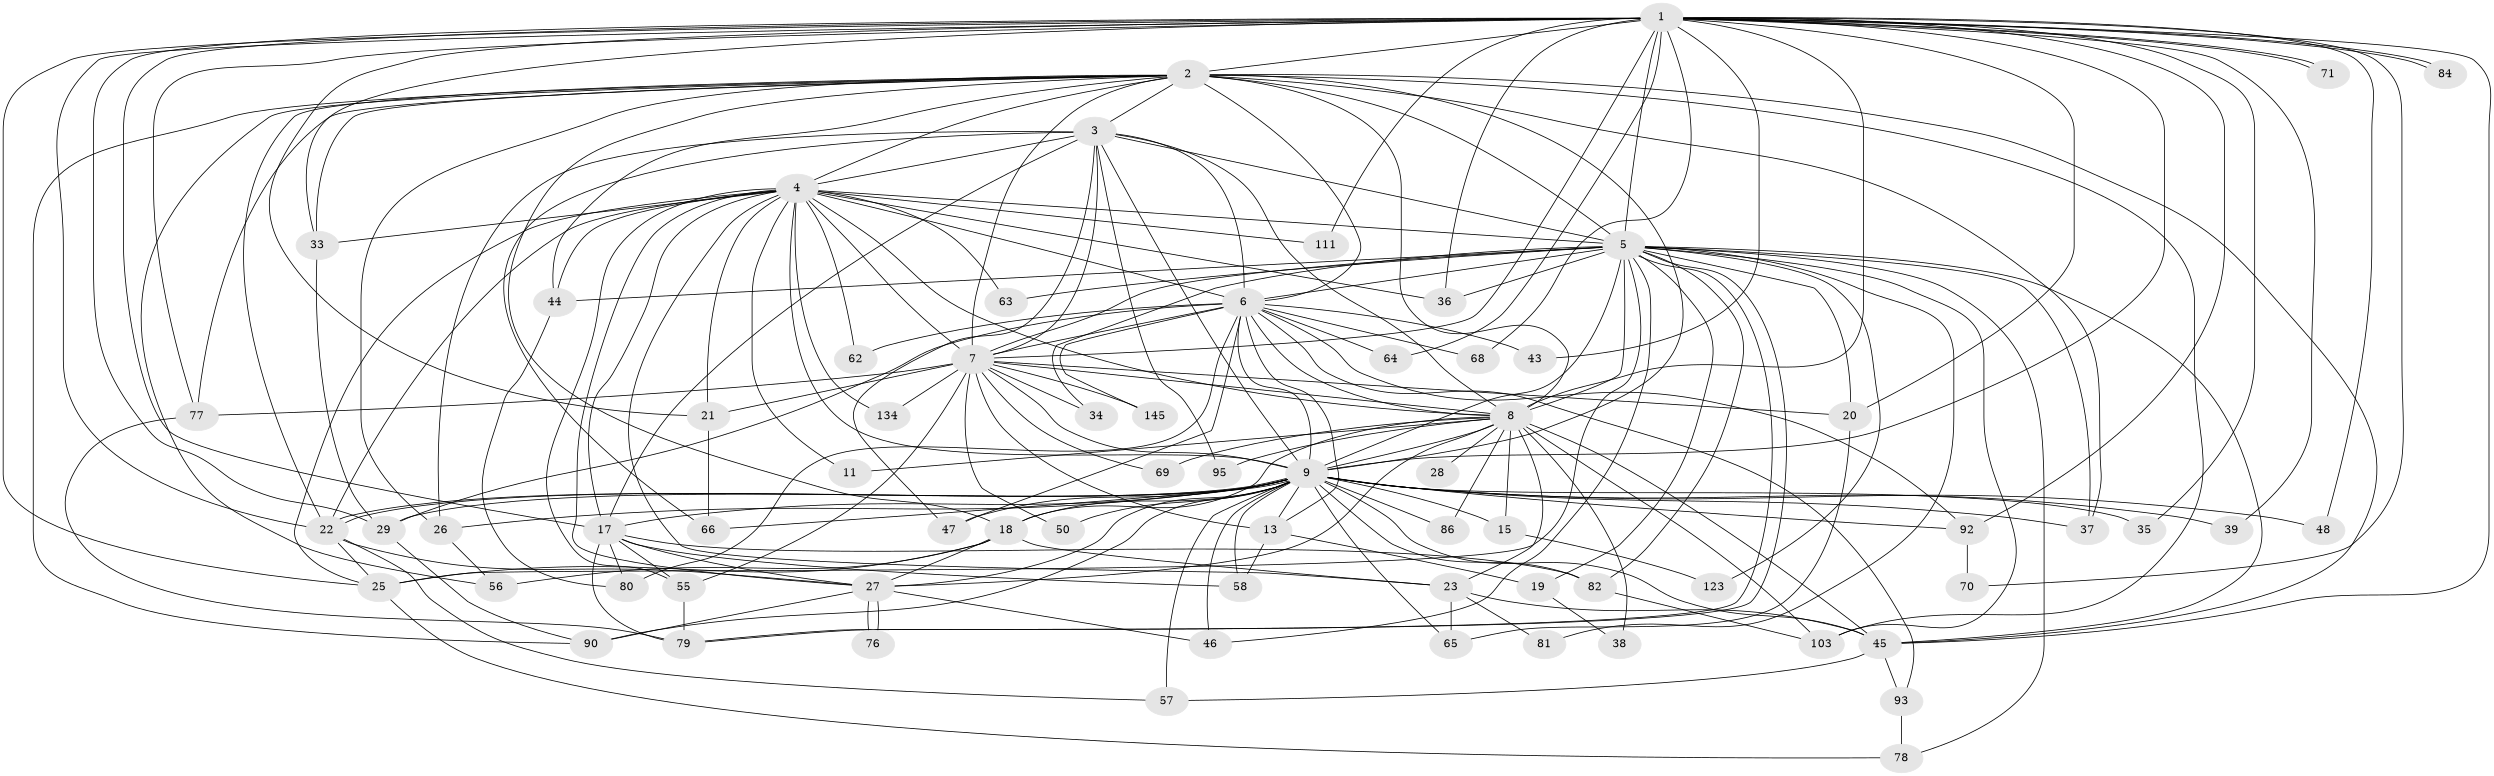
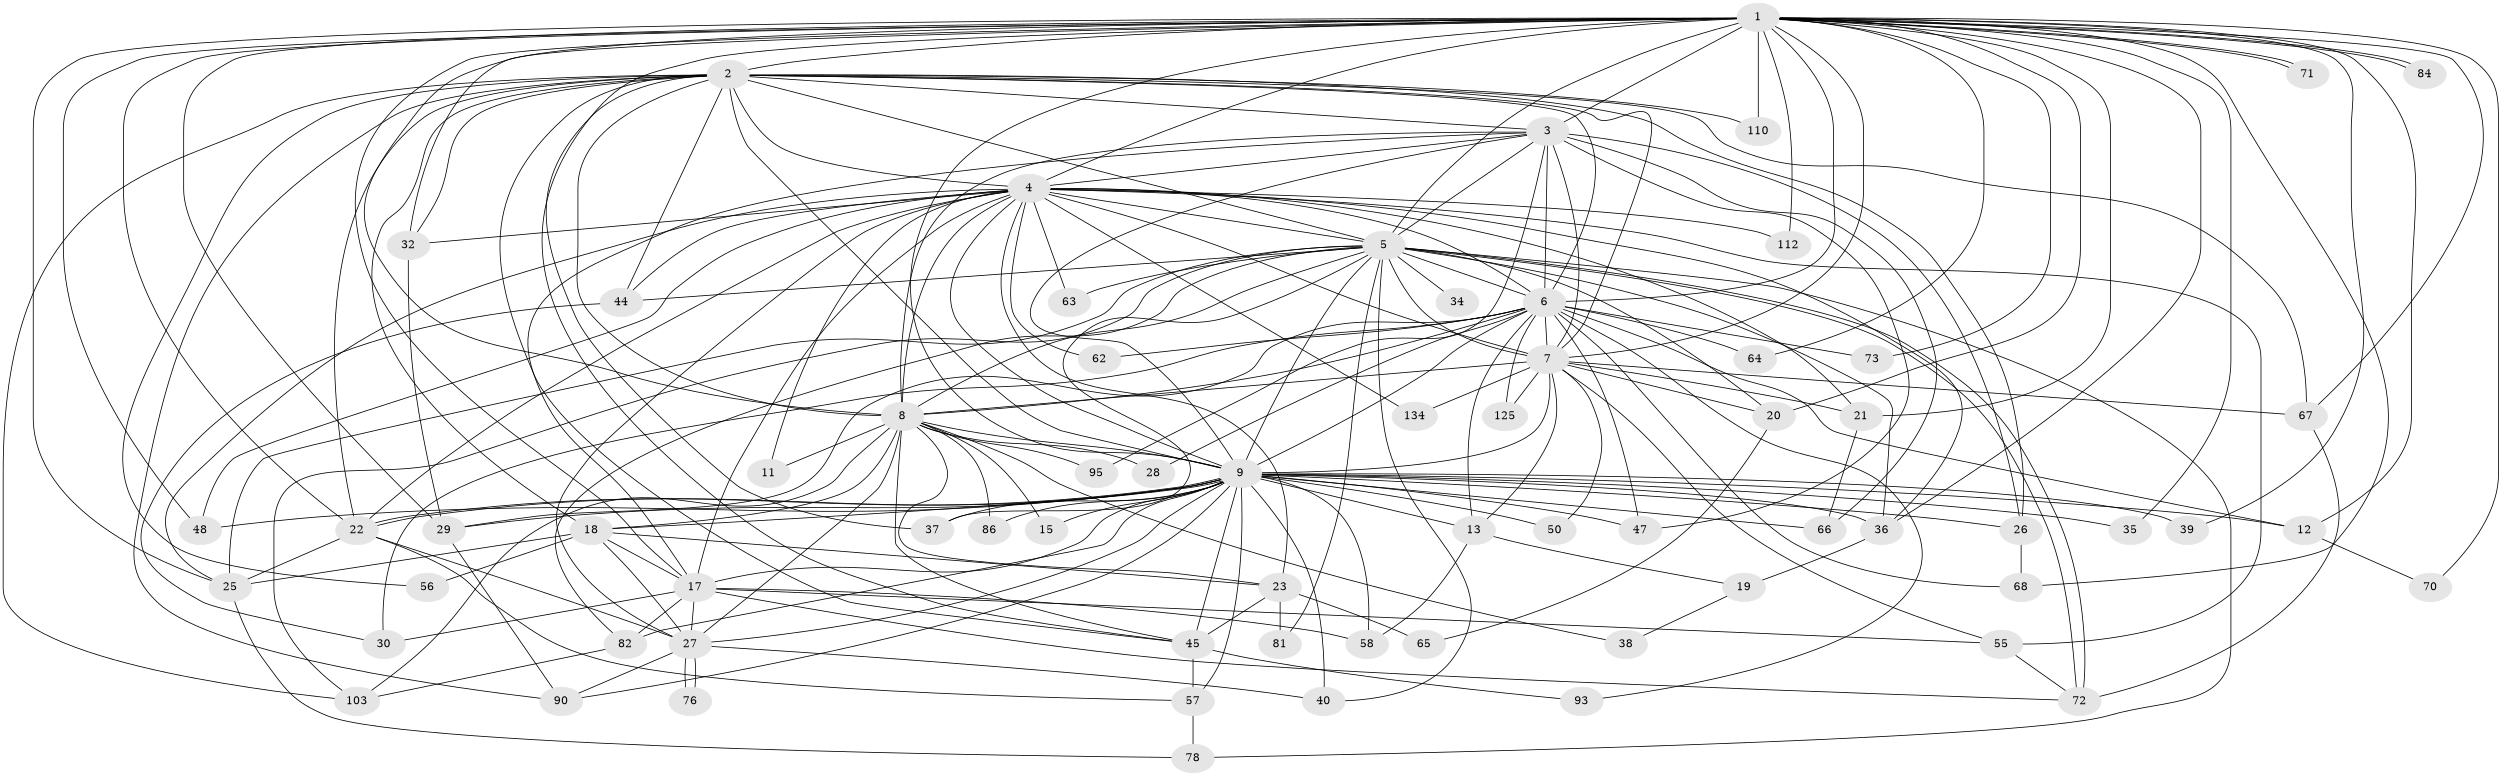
none -> (1383, 61)
none -> (1653, 74)
none -> (1758, 131)
(317, 245) -> (408, 245)
(1326, 245) -> (1788, 245)
none -> (1818, 260)
none -> (596, 337)
(2171, 356) -> none
(1535, 359) -> (1872, 359)
none -> (1336, 383)
(1035, 388) -> none
(197, 416) -> (2306, 416)
(1155, 416) -> (1505, 416)
(1694, 432) -> (1814, 561)
(1163, 473) -> none
(1967, 530) -> (2305, 530)
(469, 559) -> (2021, 559)
none -> (643, 559)
(1375, 567) -> (1656, 492)
(627, 587) -> (384, 644)
(1714, 587) -> none
(684, 644) -> (2080, 701)
(1210, 644) -> (1324, 701)
(1902, 730) -> (1193, 730)
